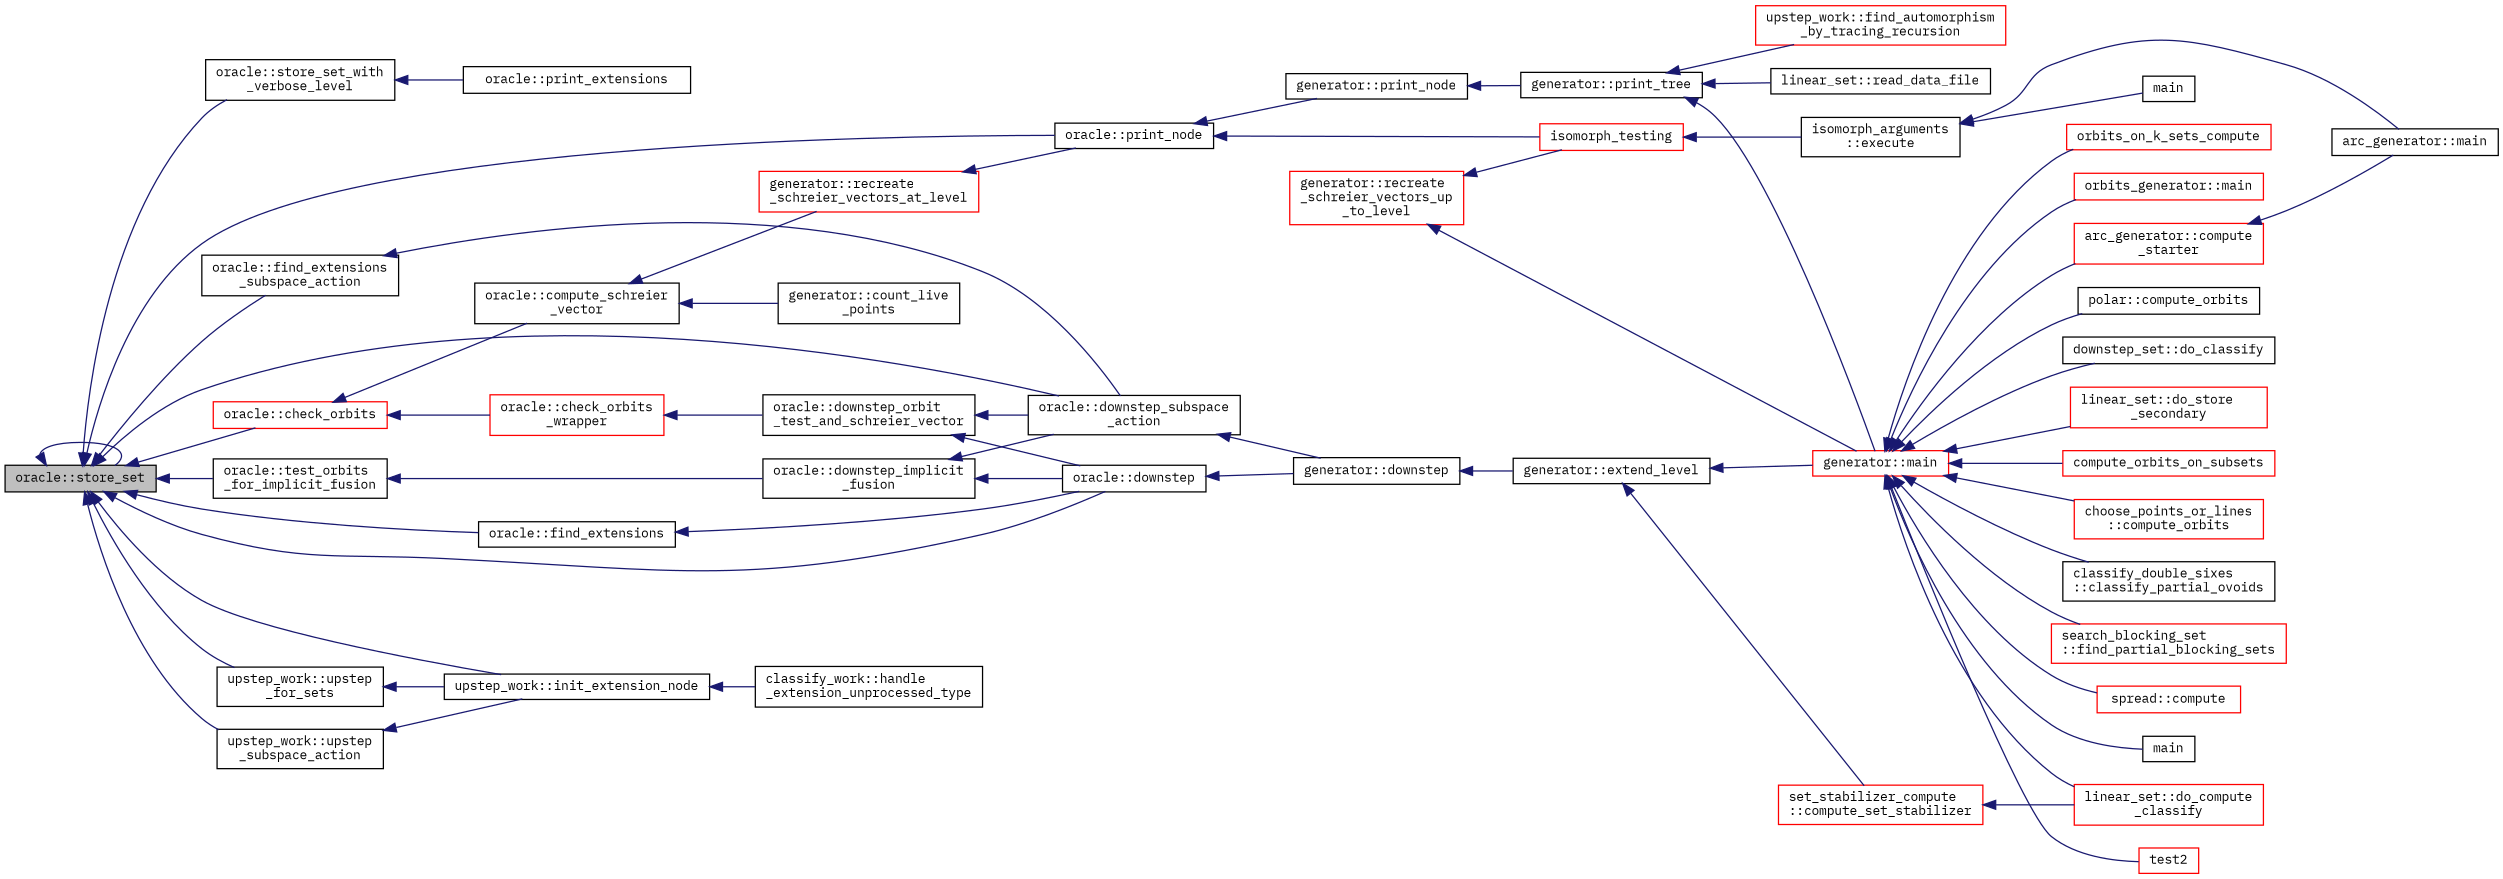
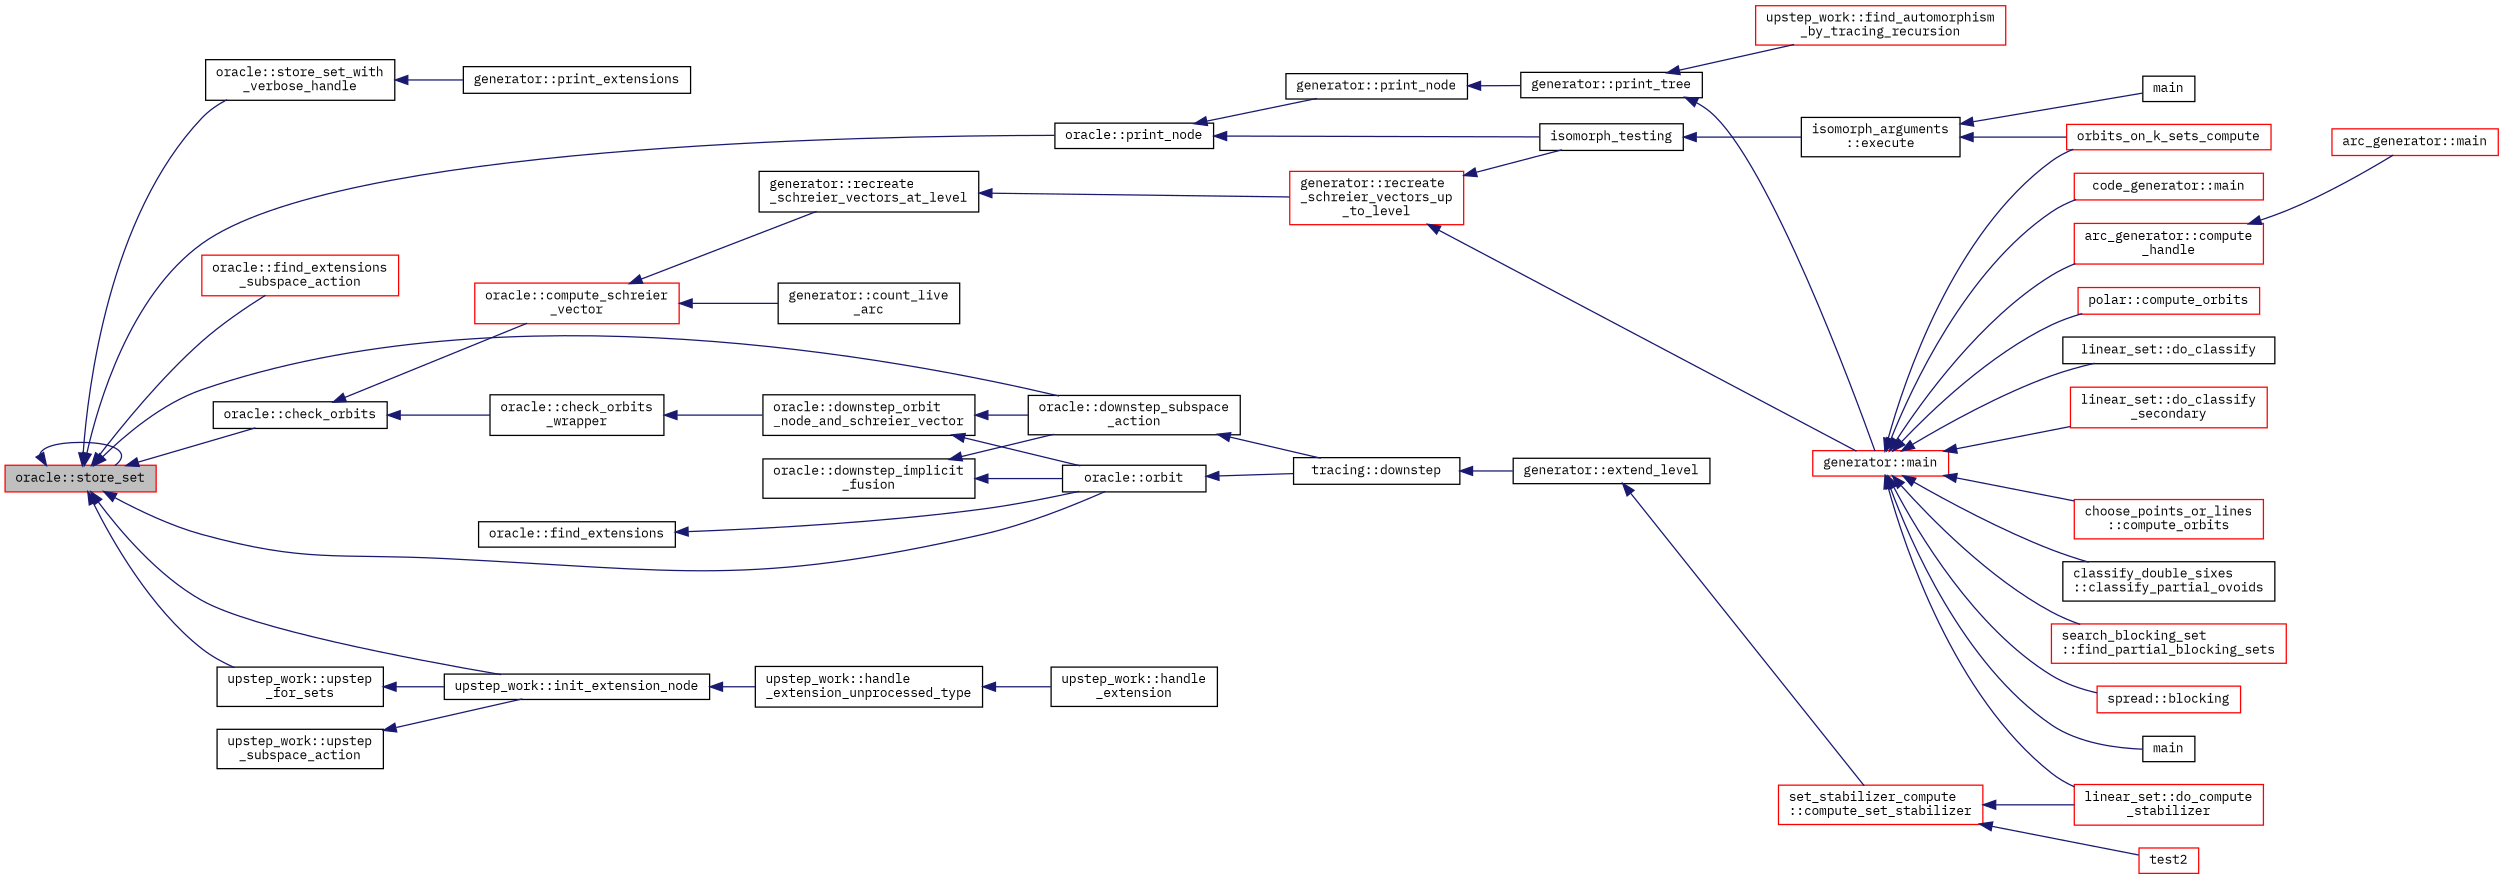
(2185, 42) -> (2020, 137)
(300, 80) -> (300, 80)
(577, 80) -> (577, 80)
(1881, 81) -> none
(1612, 137) -> (1612, 137)
(2415, 142) -> (2415, 142)
(1026, 159) -> (1141, 195)
(2169, 187) -> (2169, 187)
(869, 192) -> (869, 192)
(805, 230) -> none
(2169, 244) -> (2169, 244)
(300, 275) -> (300, 275)
(2169, 301) -> (2169, 301)
(577, 303) -> (577, 303)
(869, 303) -> (869, 303)
(2169, 350) -> (2169, 350)
(2169, 407) -> (2169, 407)
(300, 415) -> (300, 415)
(577, 415) -> (577, 415)
(869, 415) -> (869, 415)
(2169, 463) -> none
(1768, 467) -> none
(1377, 471) -> (1377, 471)
(81, 479) -> (81, 479)
(300, 479) -> none
(1134, 479) -> (1134, 479)
(307, 522) -> none
(134, 629) -> none
(869, 687) -> (869, 687)
none -> (1134, 687)
(2169, 699) -> (2169, 699)
(1988, 719) -> (2065, 841)
(2169, 805) -> (2169, 805)
